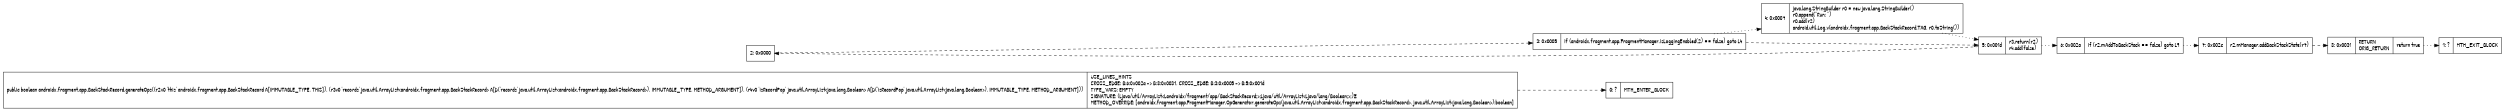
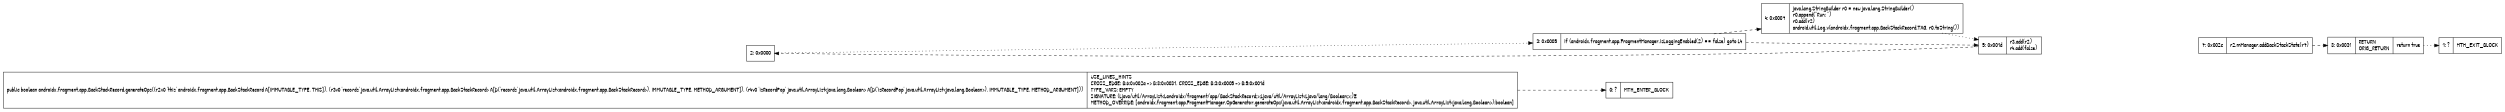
(1735, 32) -> (1735, 32)
(2024, 42) -> (2021, 42)
(2120, 45) -> none
(1151, 48) -> (1151, 48)
